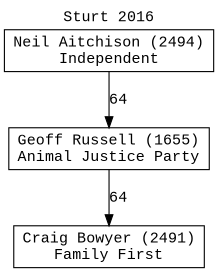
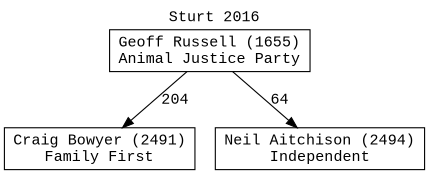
(109, 94) -> (261, 96)
(118, 198) -> (175, 100)
